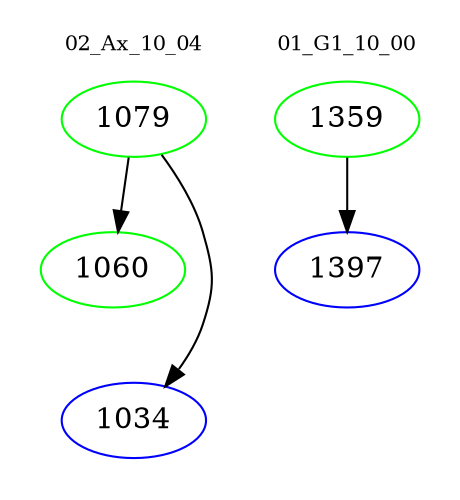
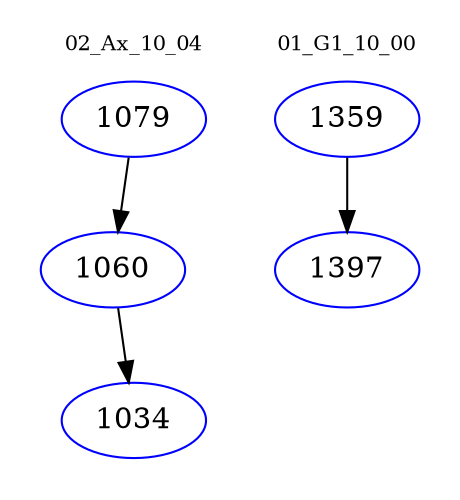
(134, 119) -> (134, 119)
(347, 119) -> (347, 119)
(210, 260) -> (122, 335)
(113, 270) -> (113, 270)
